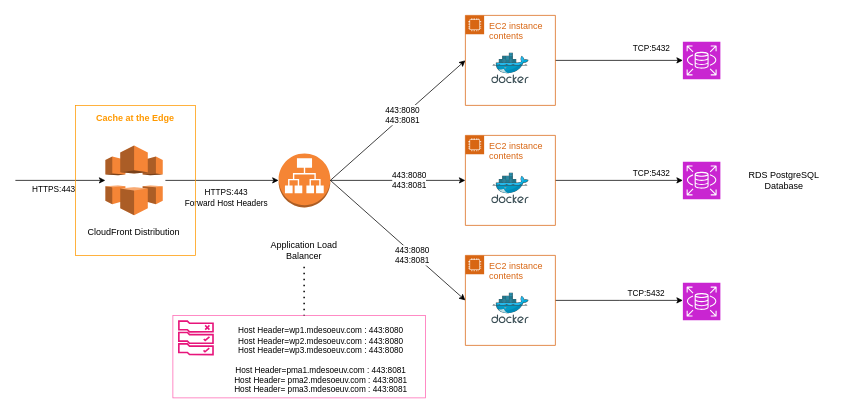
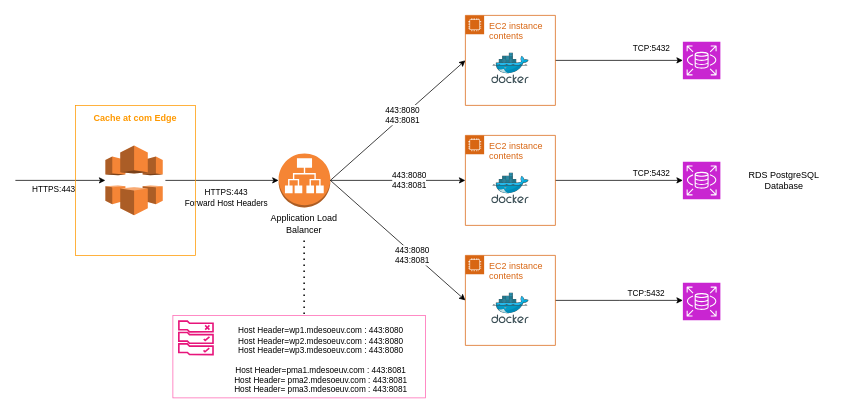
(135, 118) -> (135, 118)
(134, 232) -> none
(304, 250) -> (304, 224)
